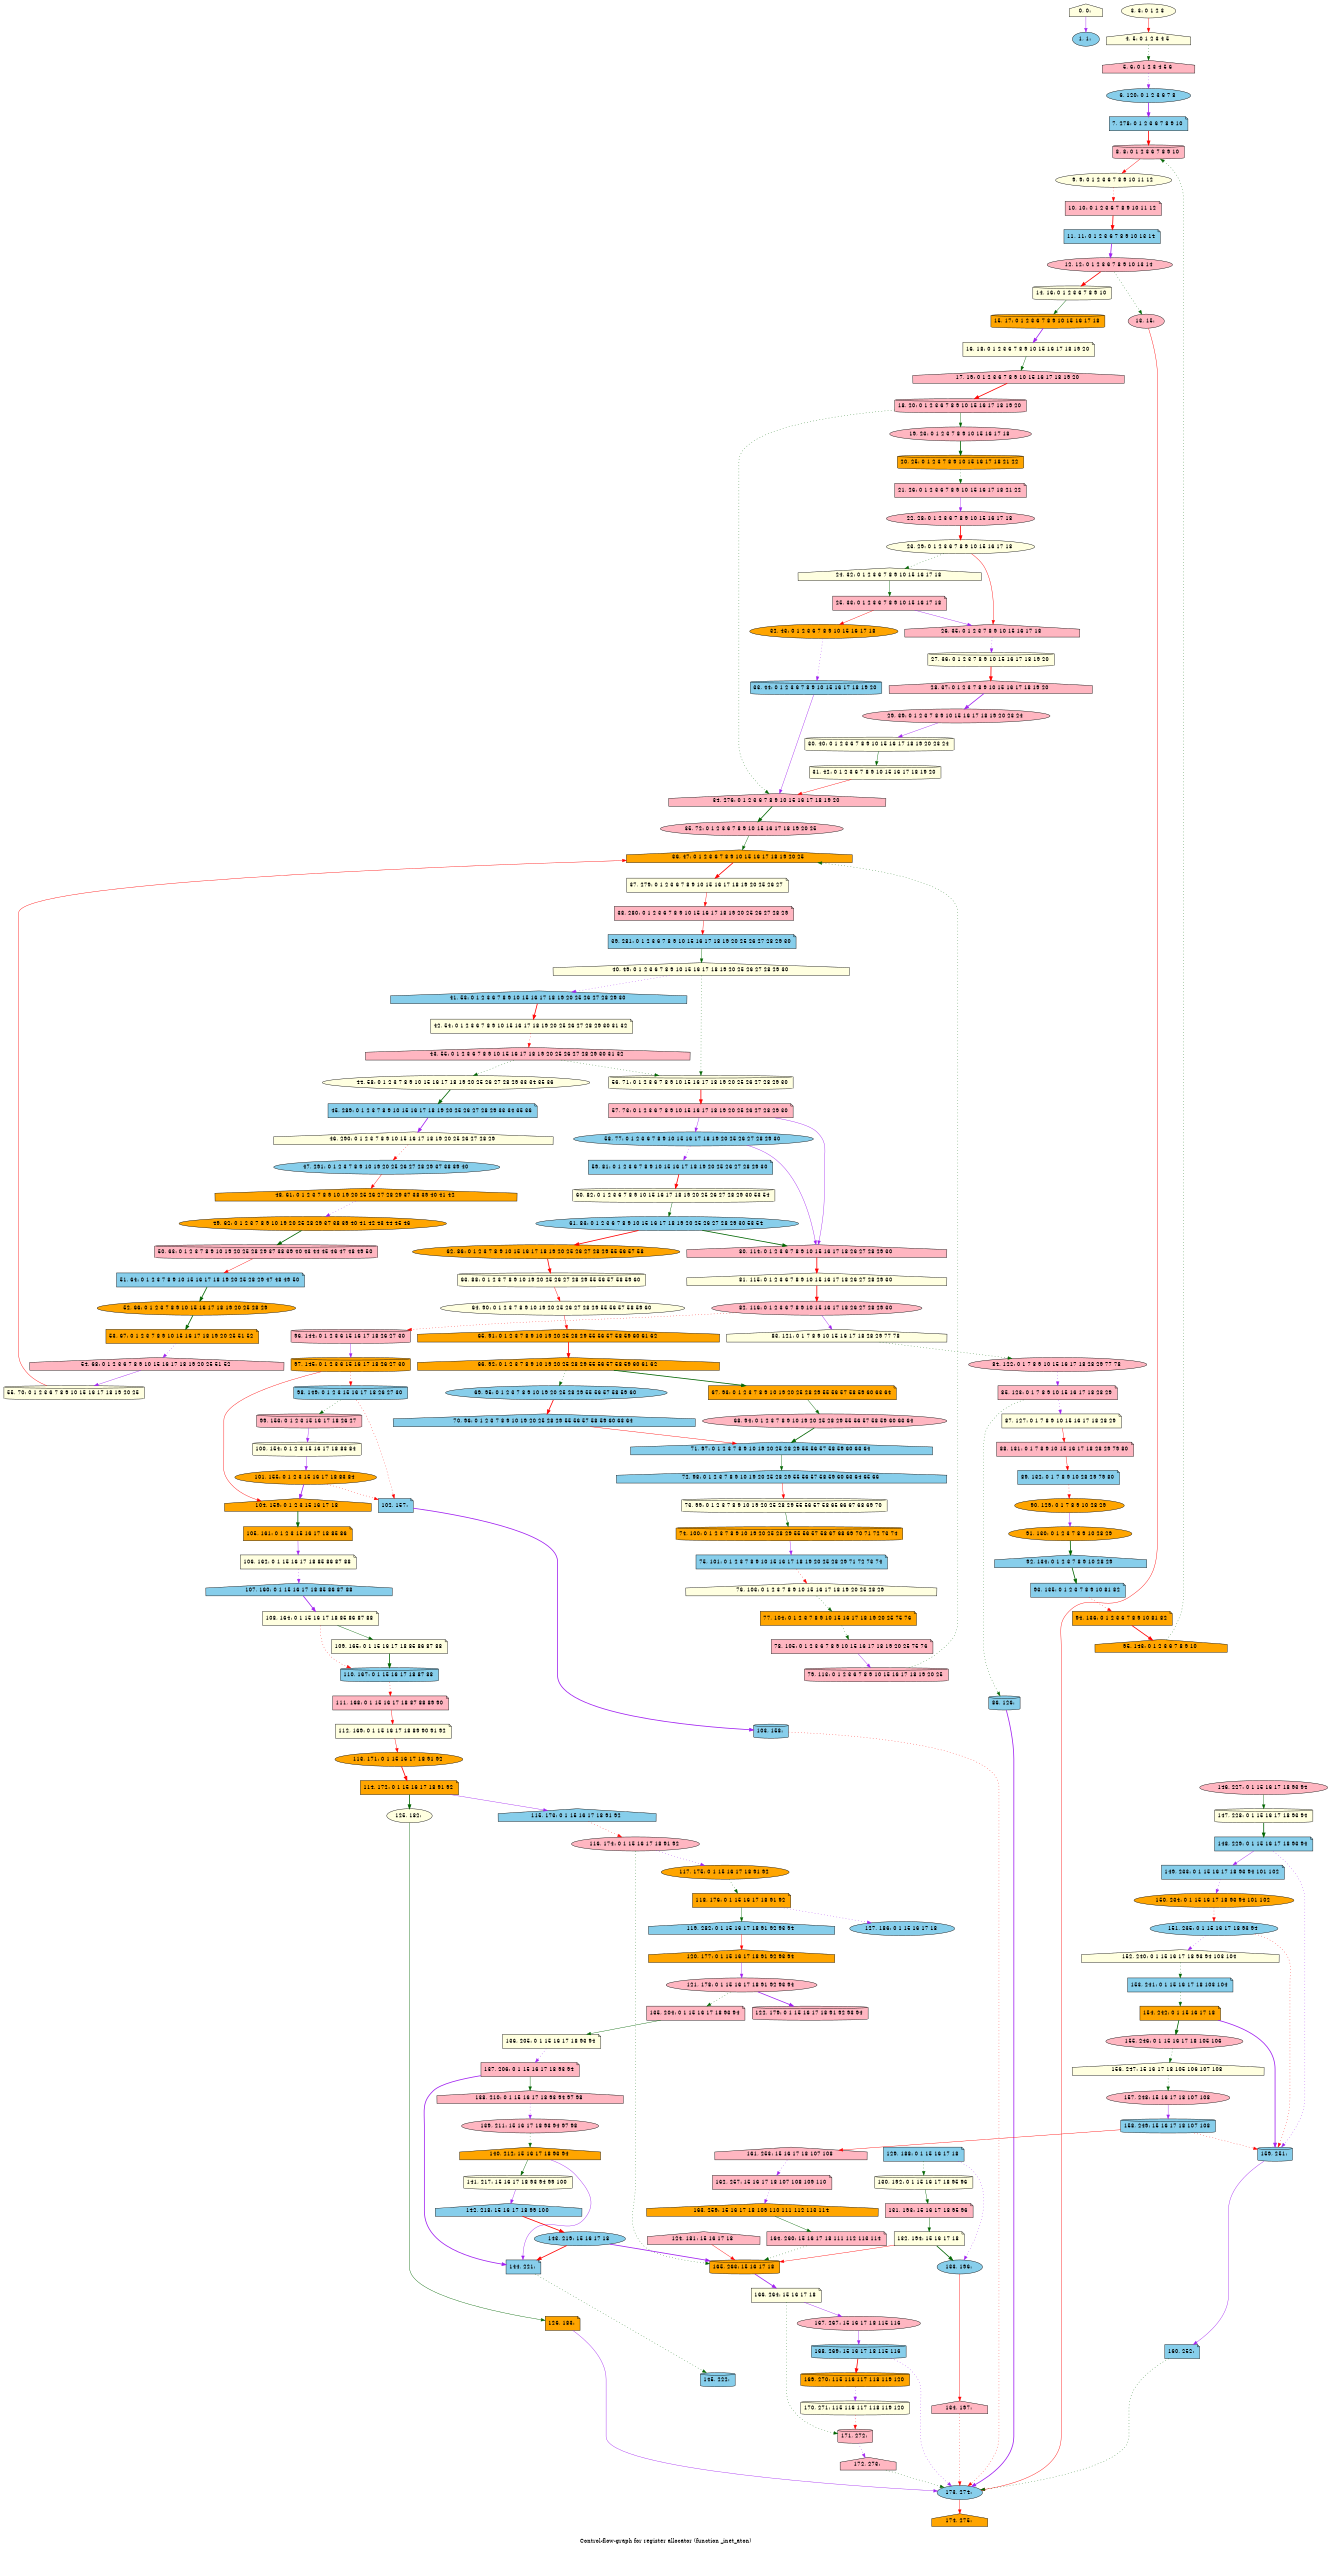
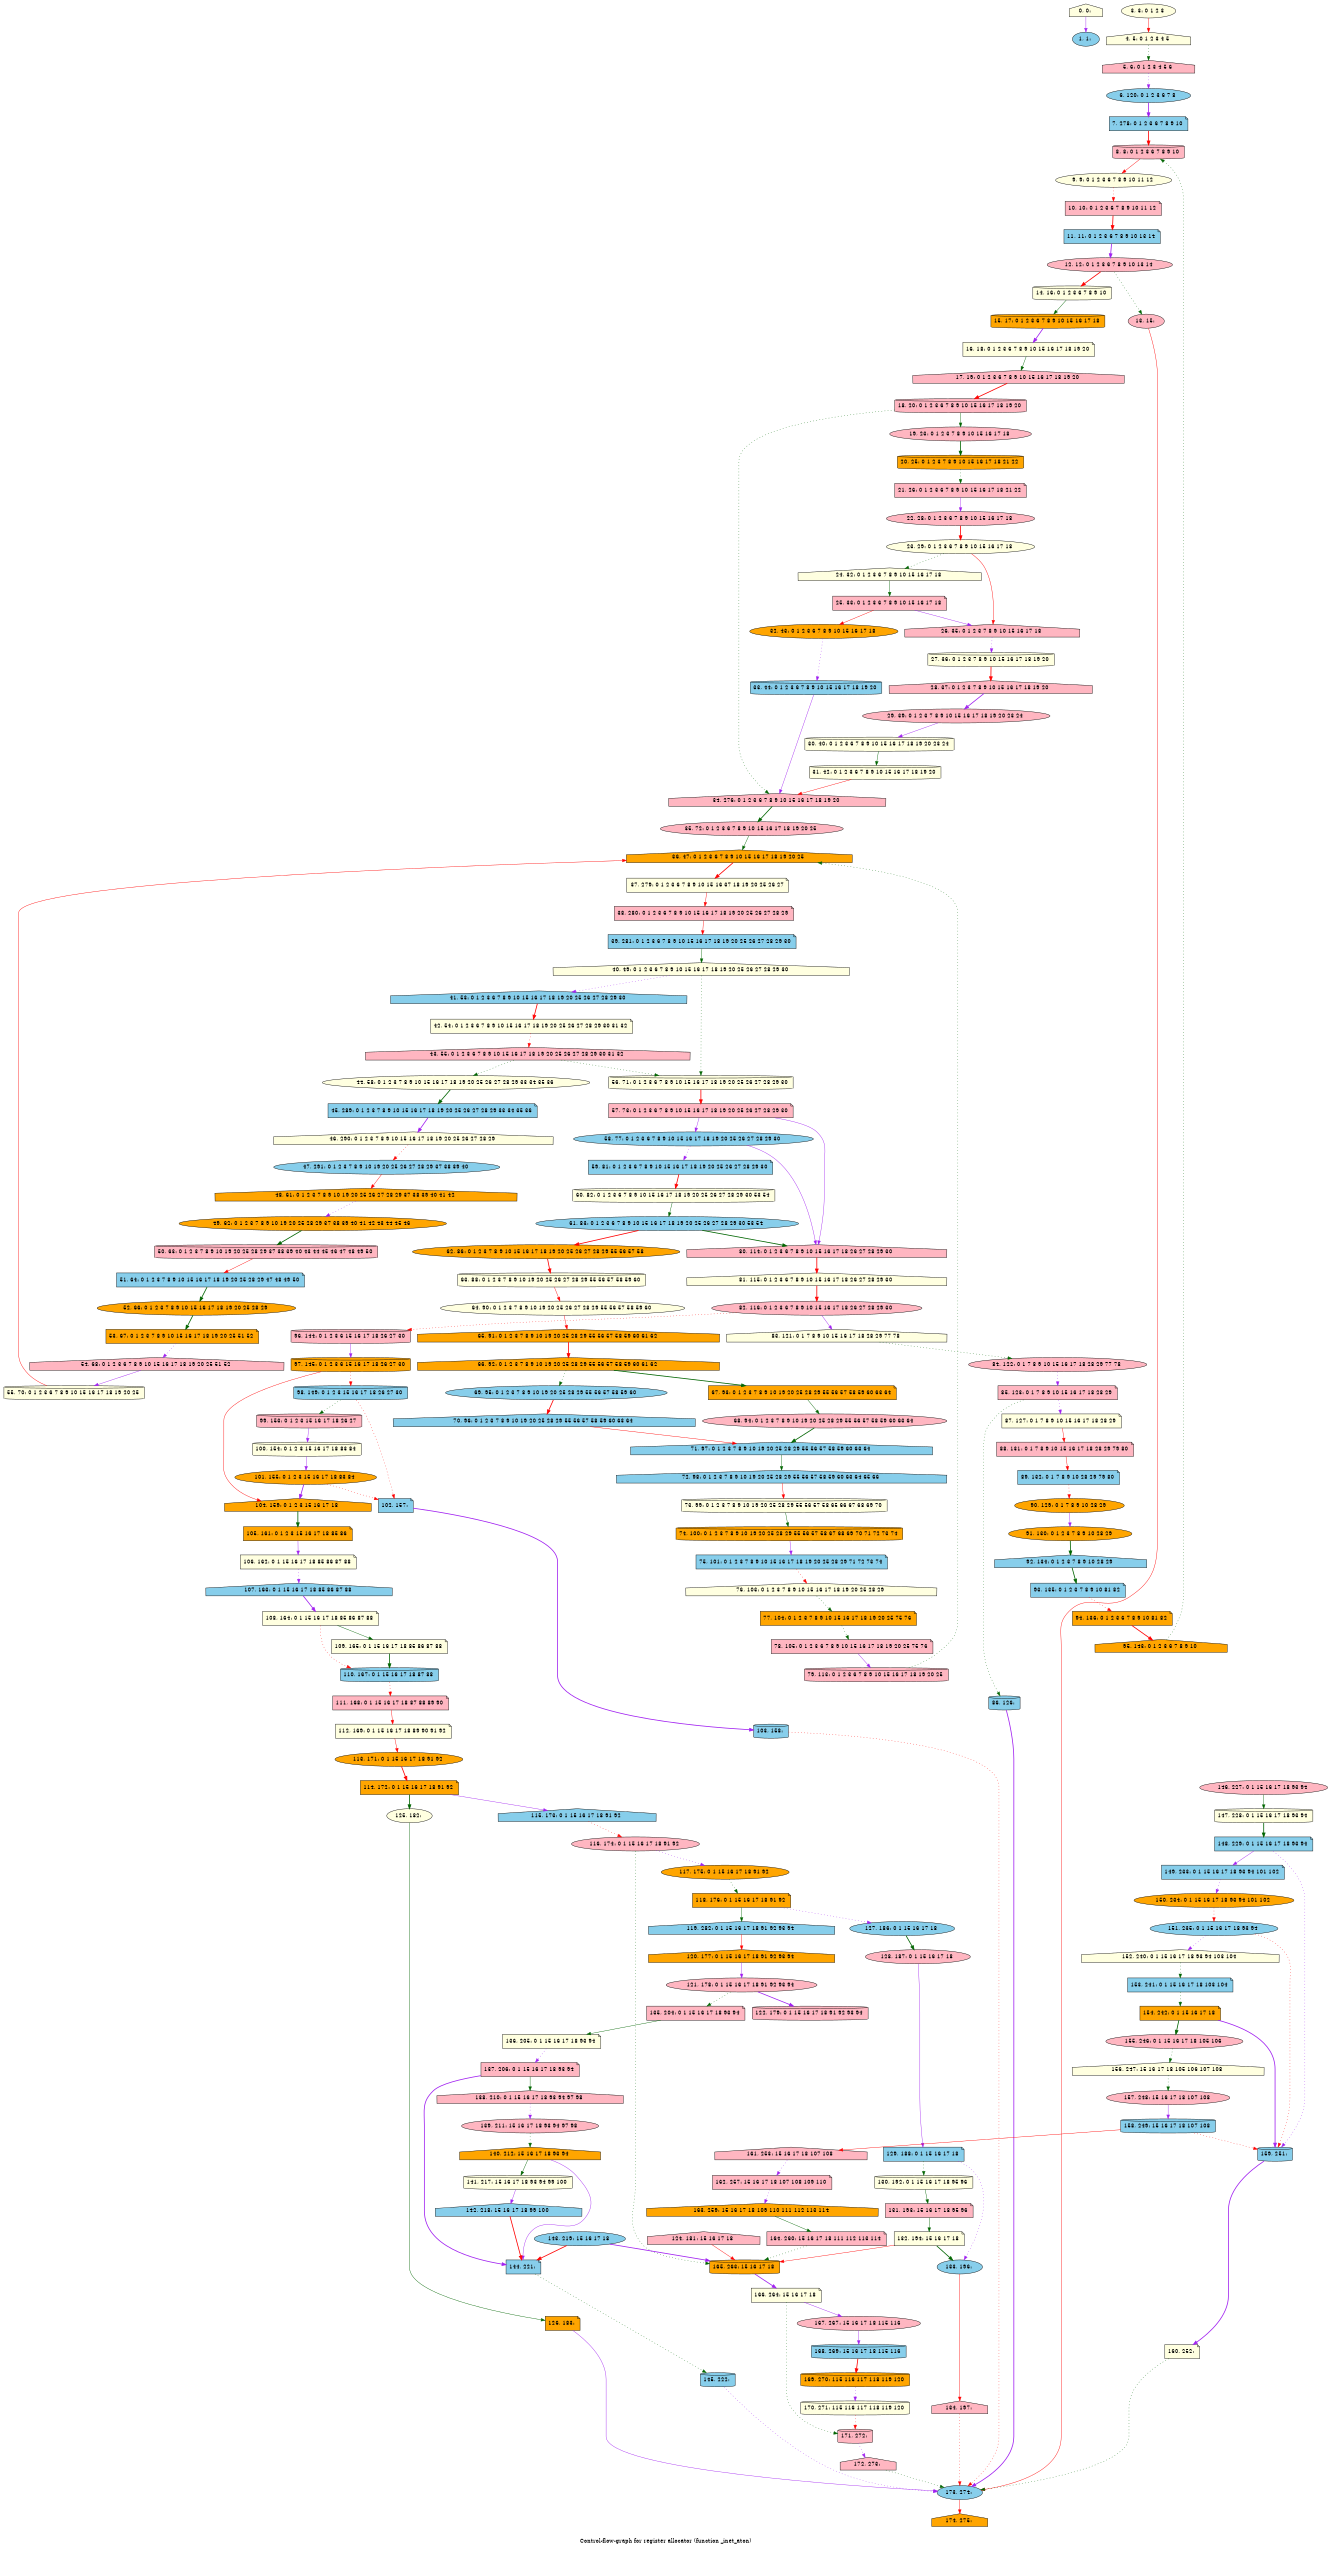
(708, 885) -> (708, 885)
(299, 1590) -> (299, 1590)
none -> (918, 1957)
(540, 2223) -> (515, 2236)
(1228, 2251) -> (1228, 2251)
(1182, 2352) -> (1182, 2352)
(921, 2418) -> (818, 2462)
